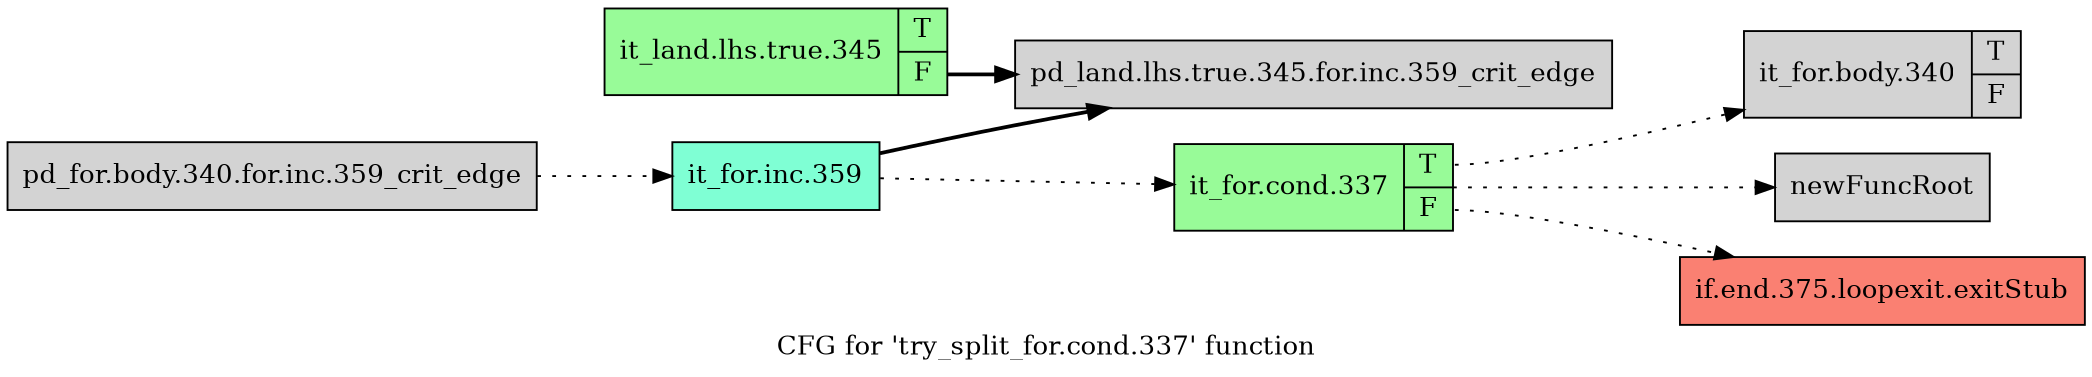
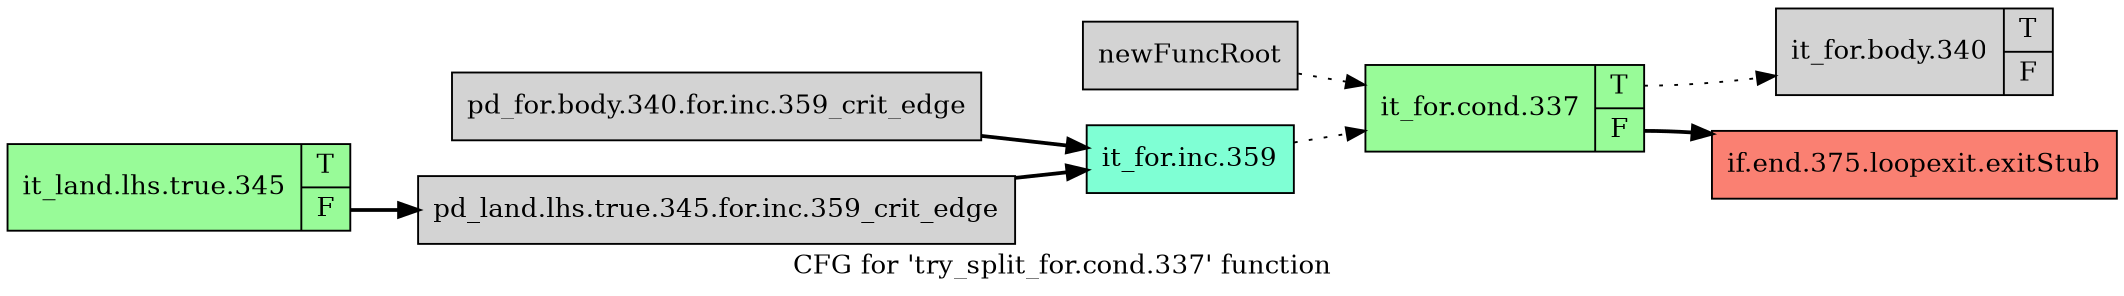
(984, 131) -> (1041, 175)
(595, 176) -> (1024, 141)
(1604, 187) -> (1322, 78)
(1586, 227) -> (1668, 131)
